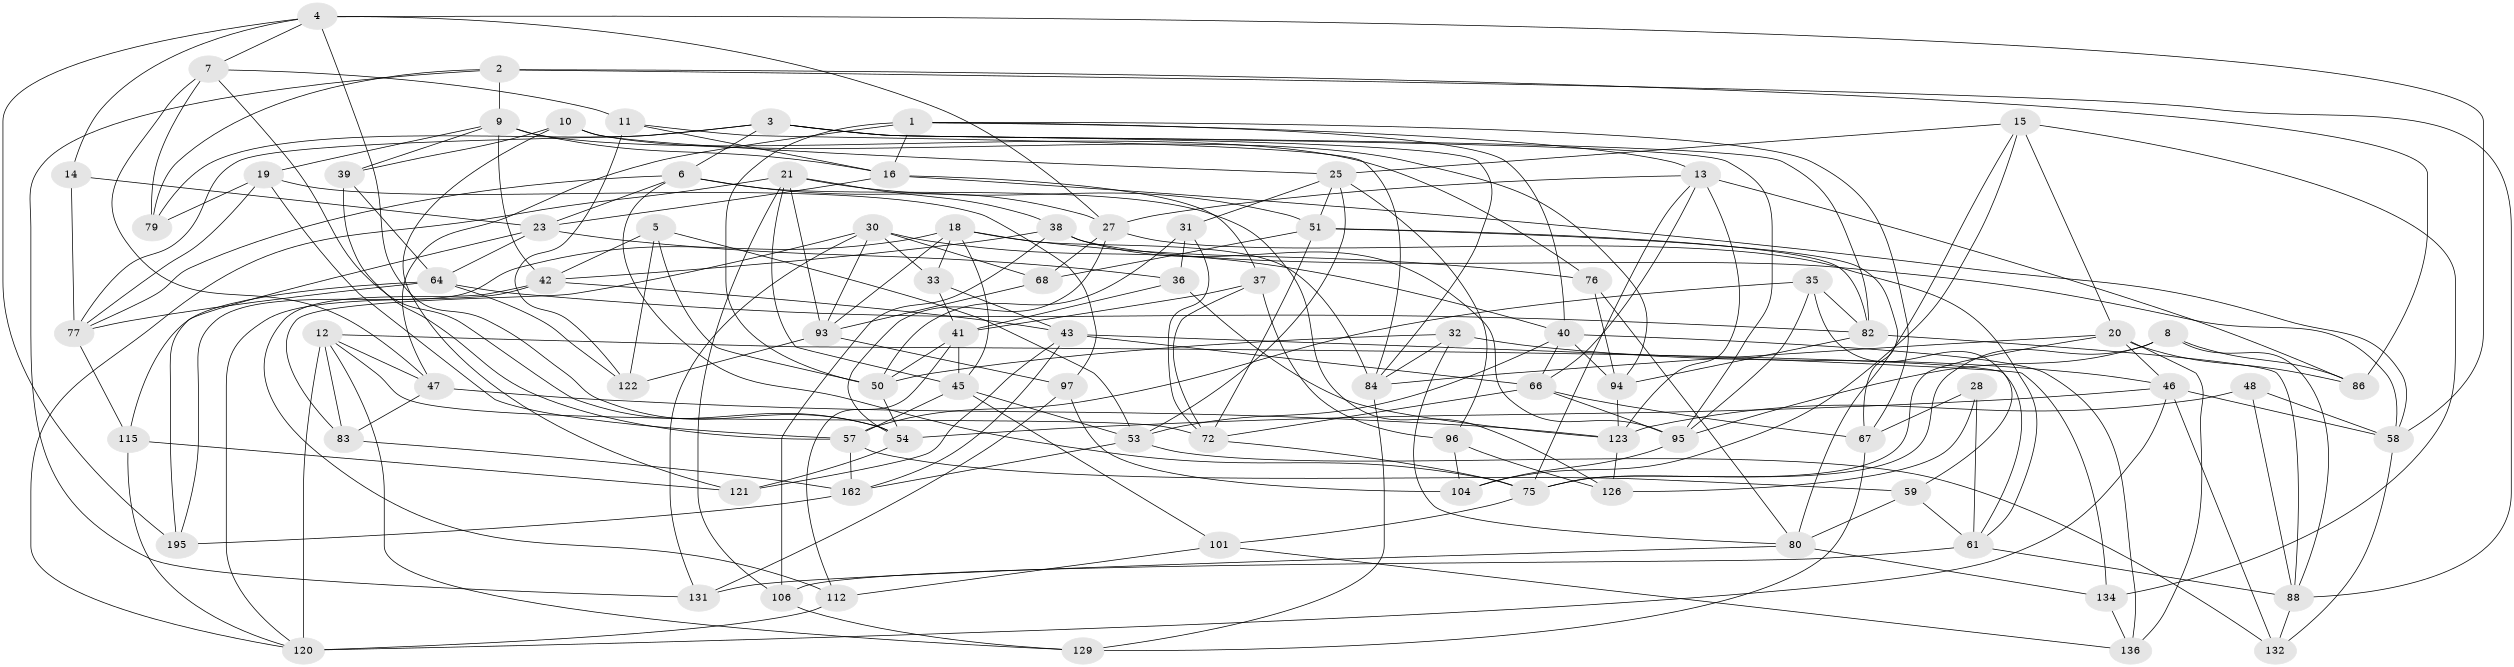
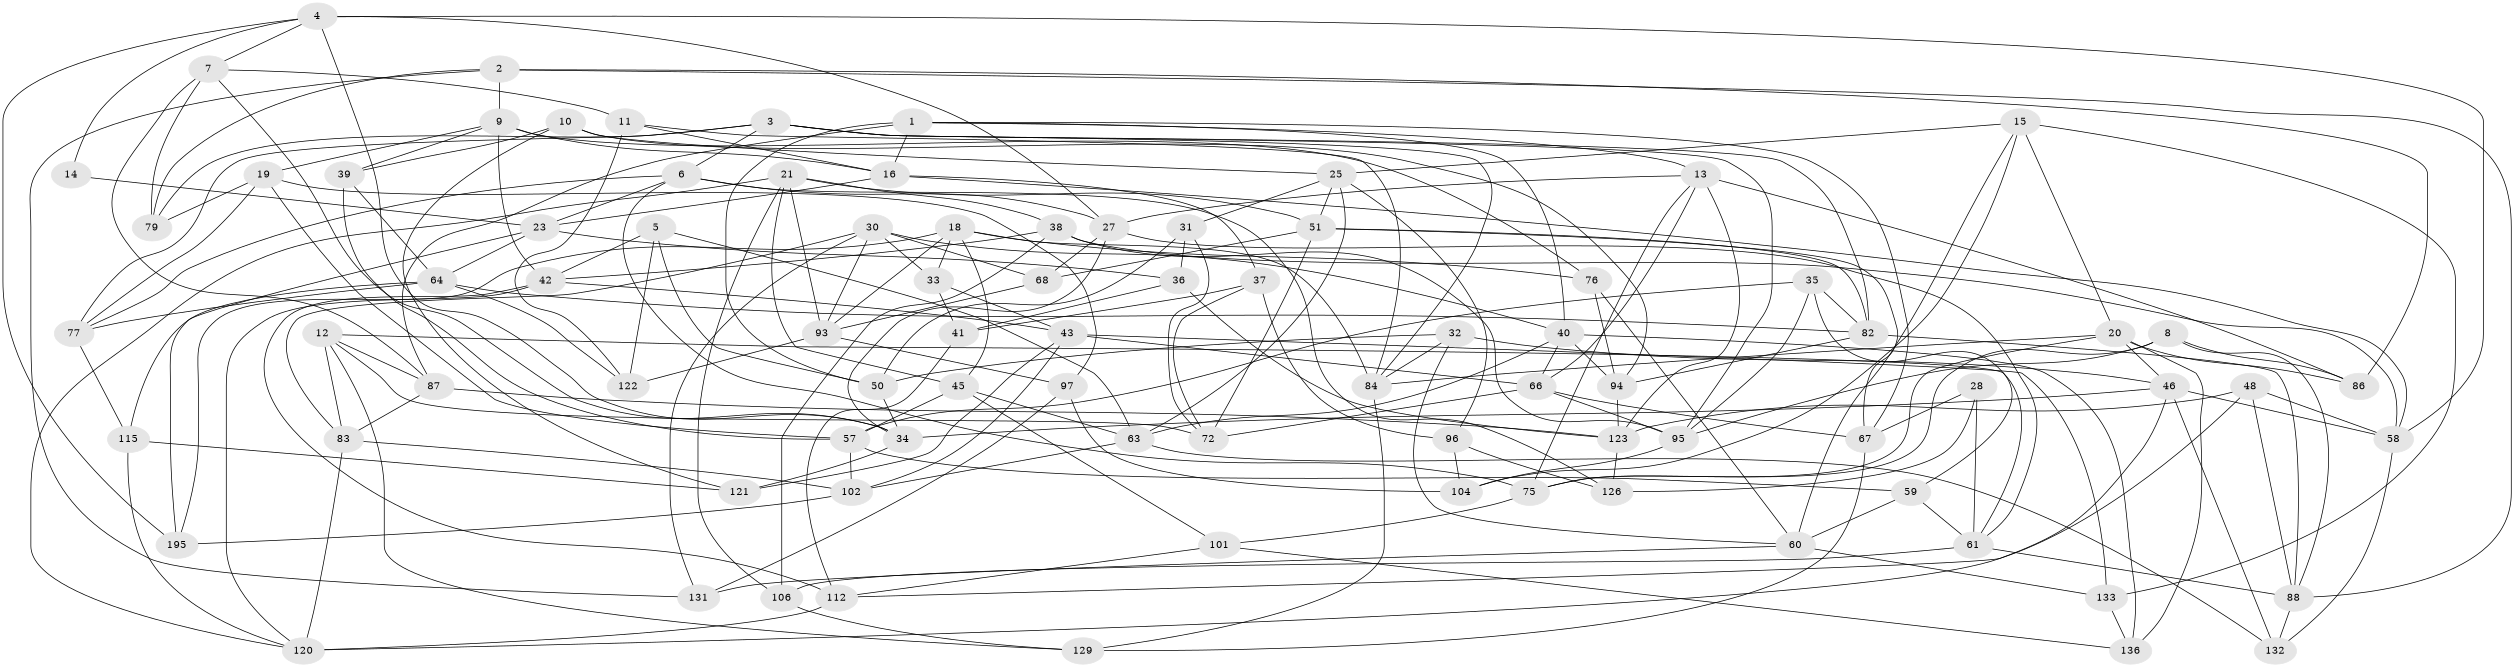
(73, 254) -> none
(959, 358) -> none
(918, 360) -> none
(434, 386) -> (434, 386)
(903, 439) -> (903, 439)
(1134, 439) -> (1134, 439)
(1357, 456) -> none
(303, 492) -> (327, 546)
(852, 492) -> (852, 492)
(1796, 545) -> (1796, 545)
none -> (1575, 576)
(2106, 598) -> (2106, 598)
